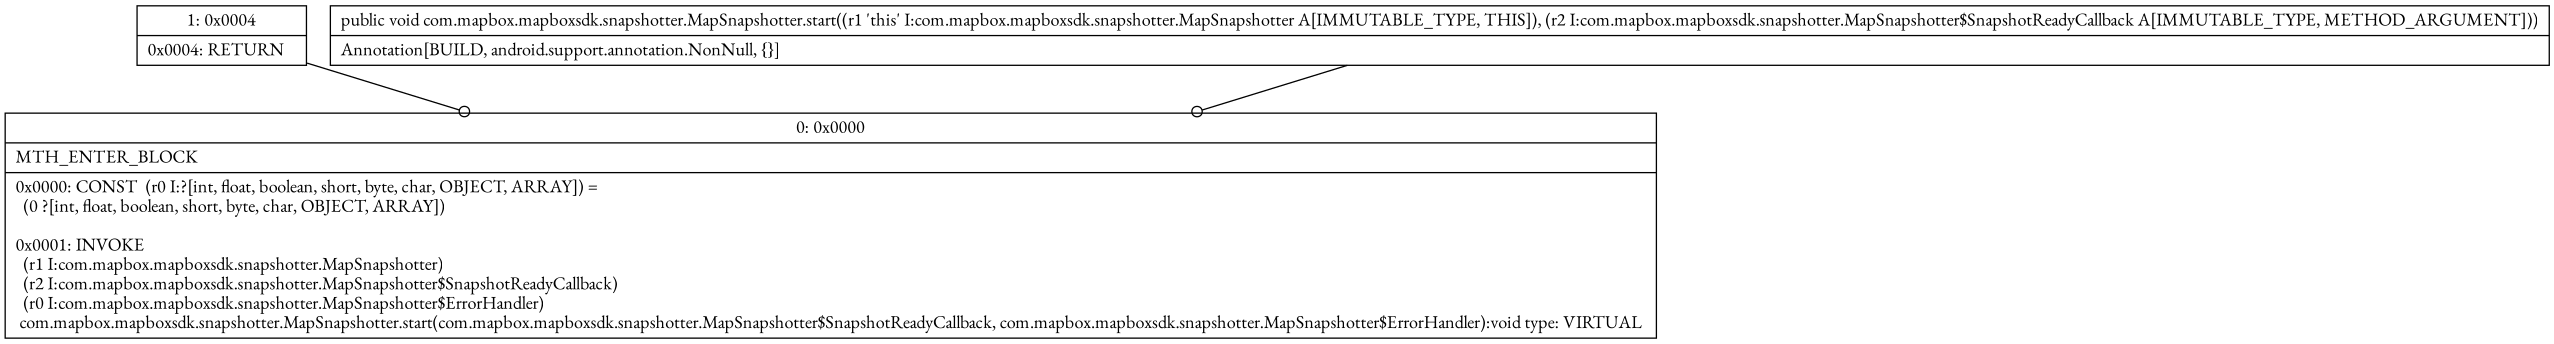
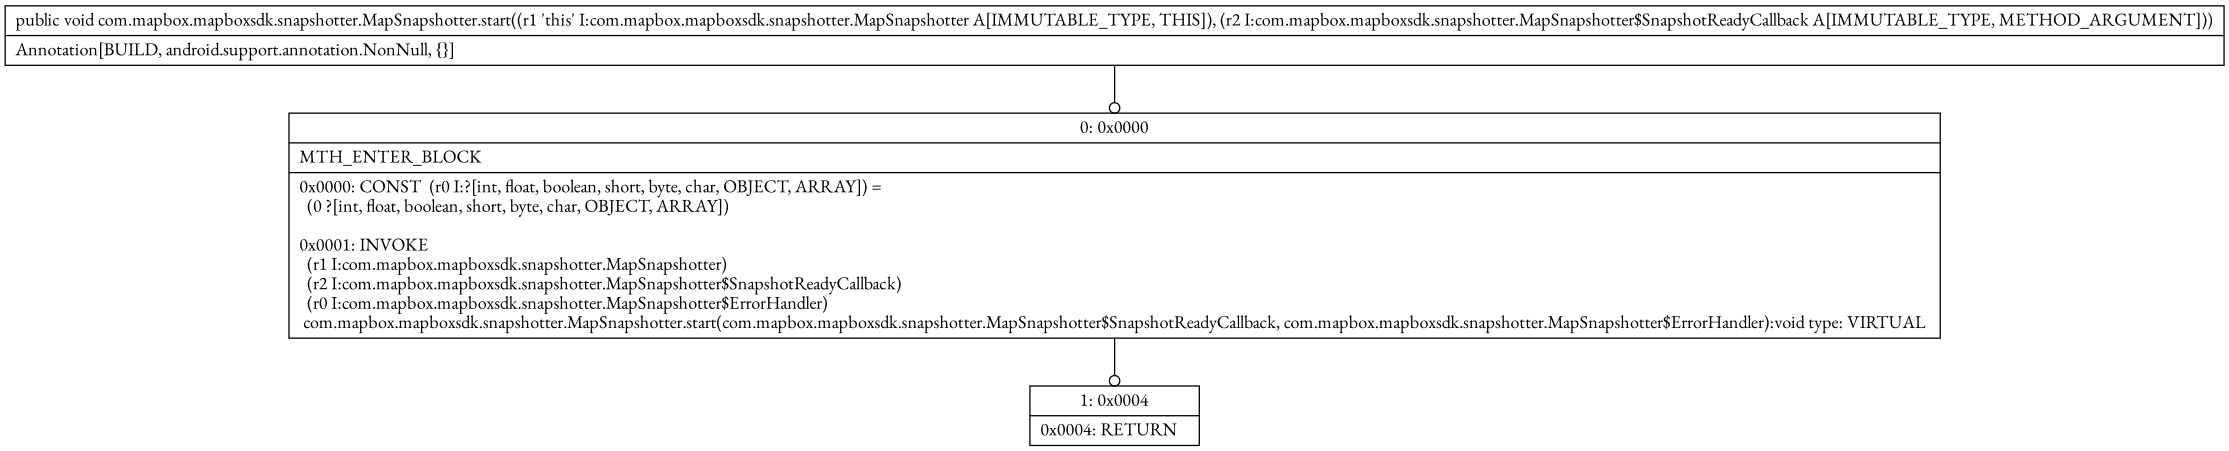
(383, 87) -> (1115, 357)
